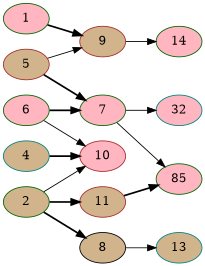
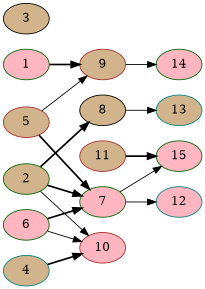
none -> (26, 19)
(179, 110) -> (179, 202)
(179, 179) -> (179, 156)
(60, 202) -> (60, 189)
